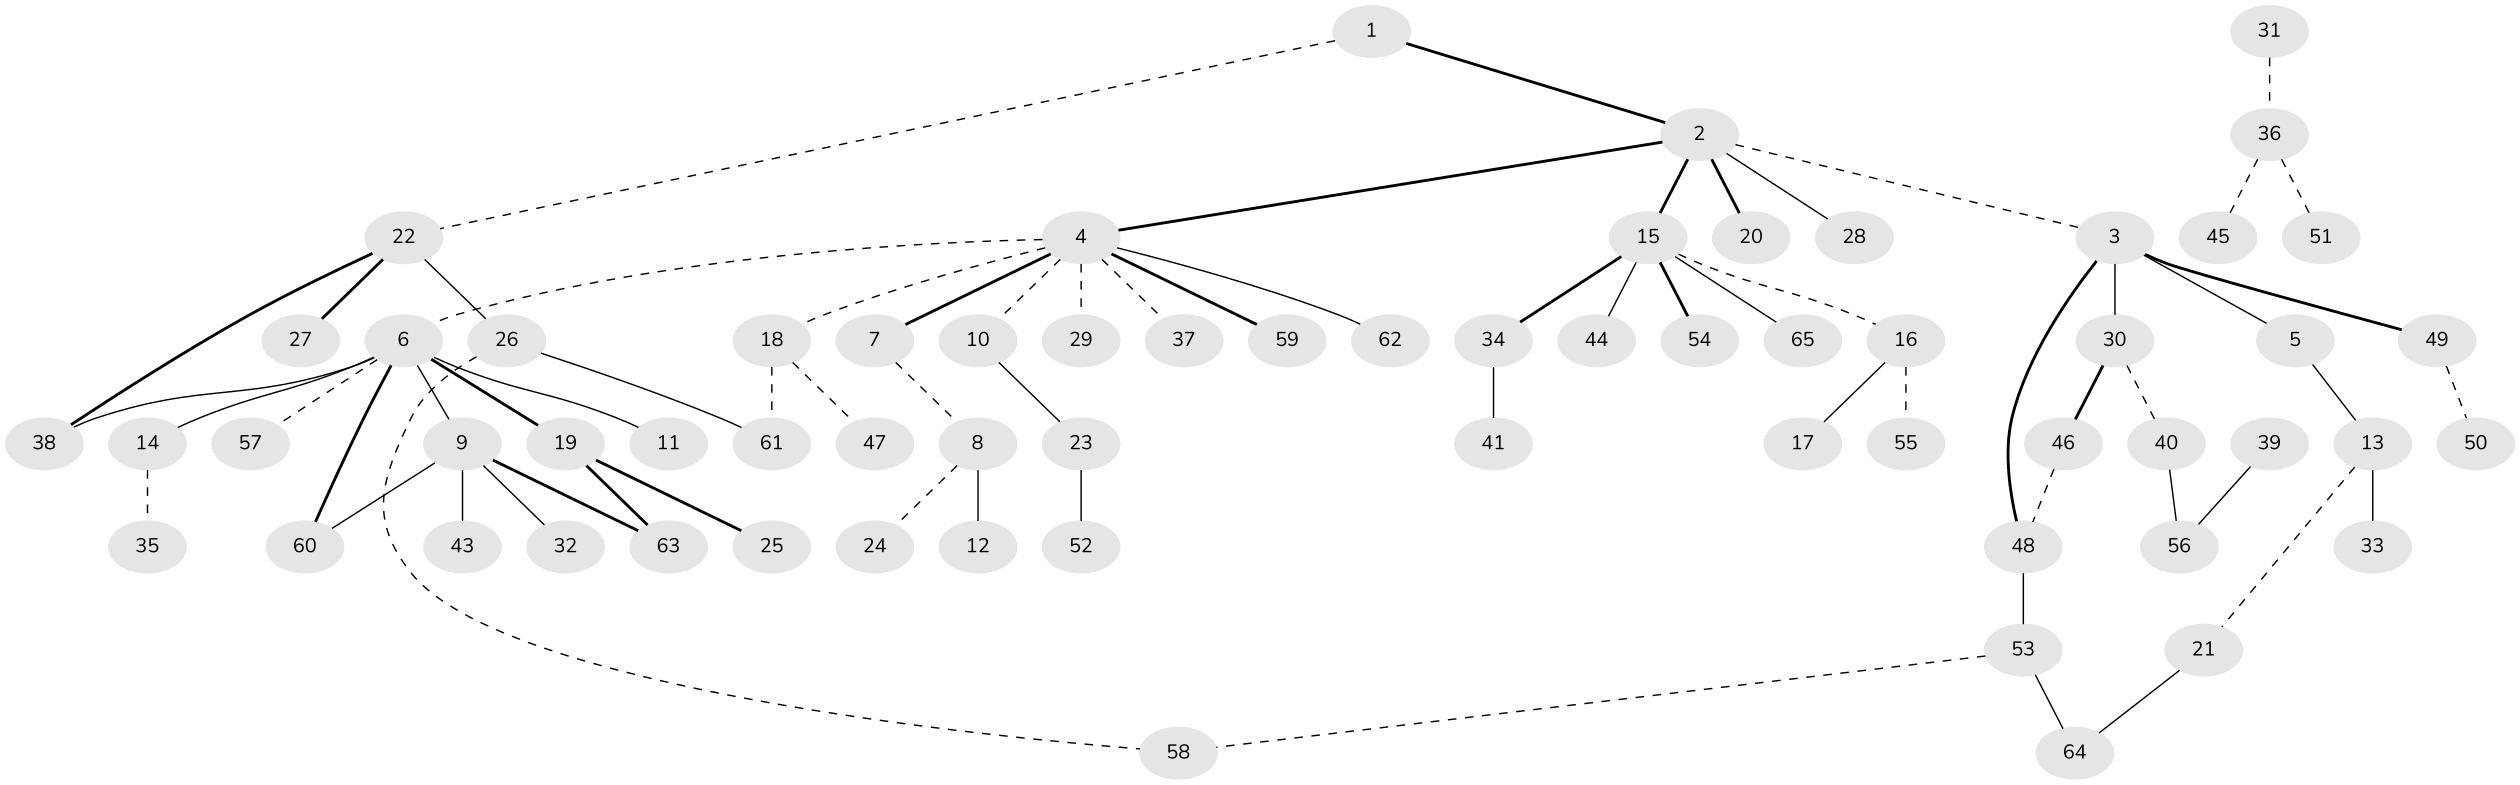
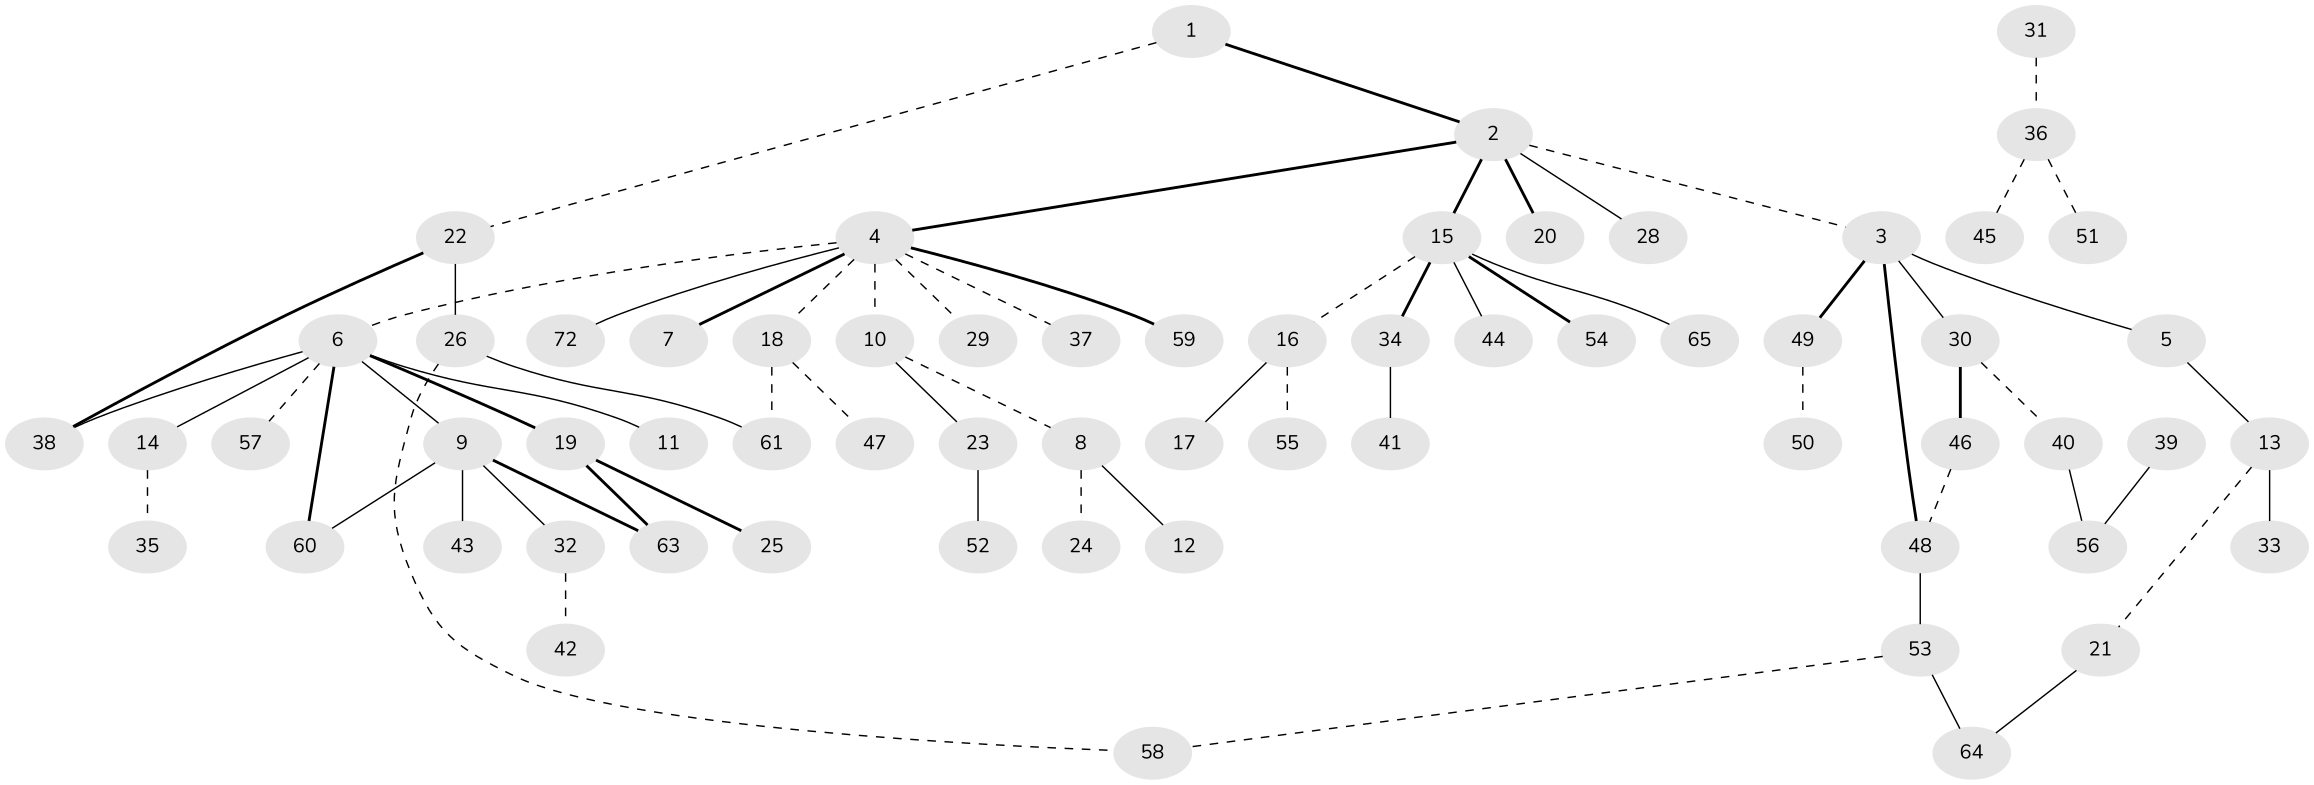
(301, 341) -> none
(1390, 341) -> (566, 341)
(926, 392) -> (978, 392)
none -> (566, 650)
